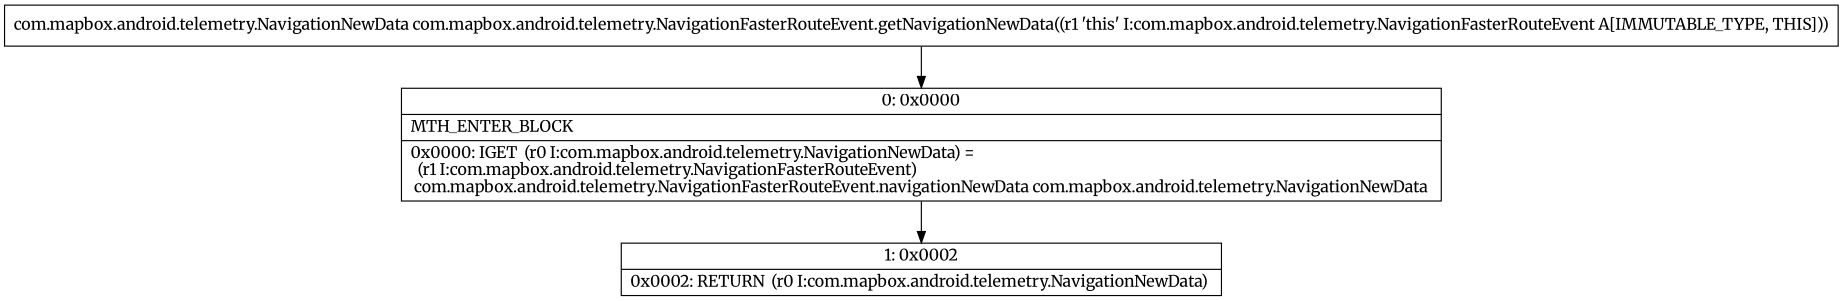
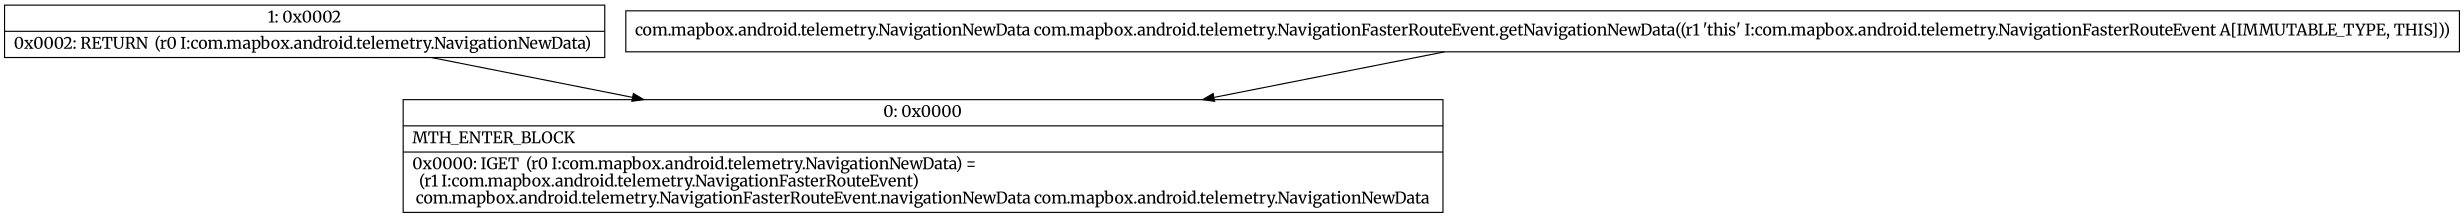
(921, 216) -> (532, 77)
